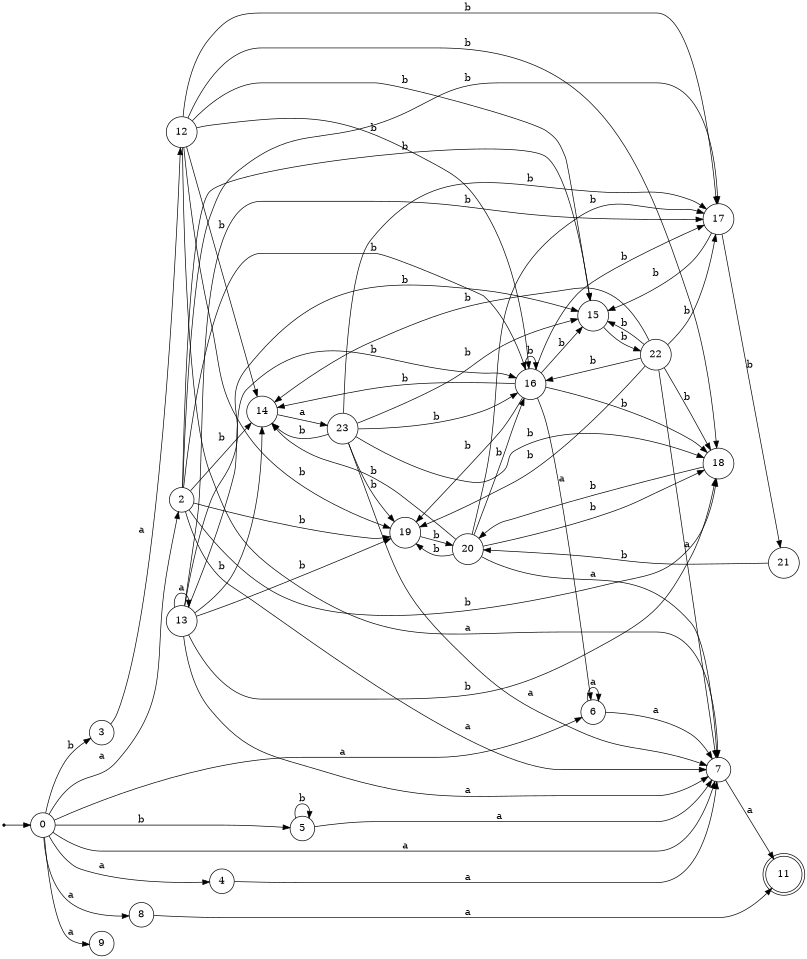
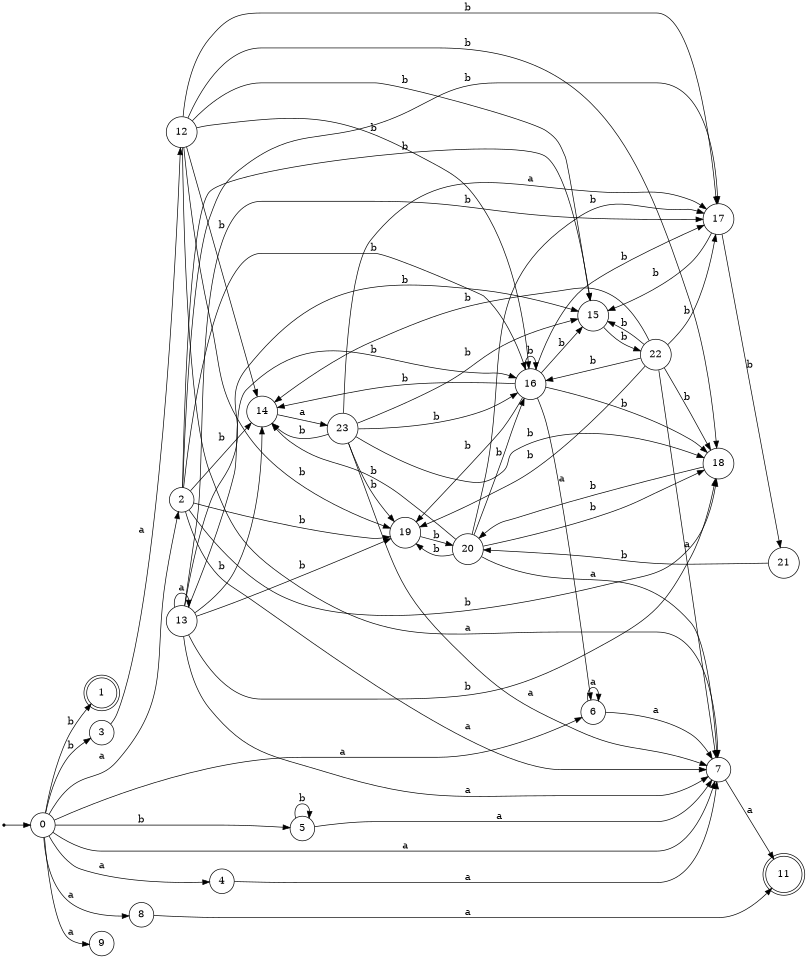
(531, 179) -> (531, 179)
none -> (102, 693)
